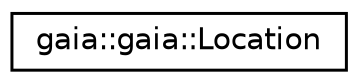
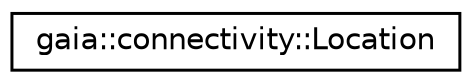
(179, 42) -> (236, 42)
